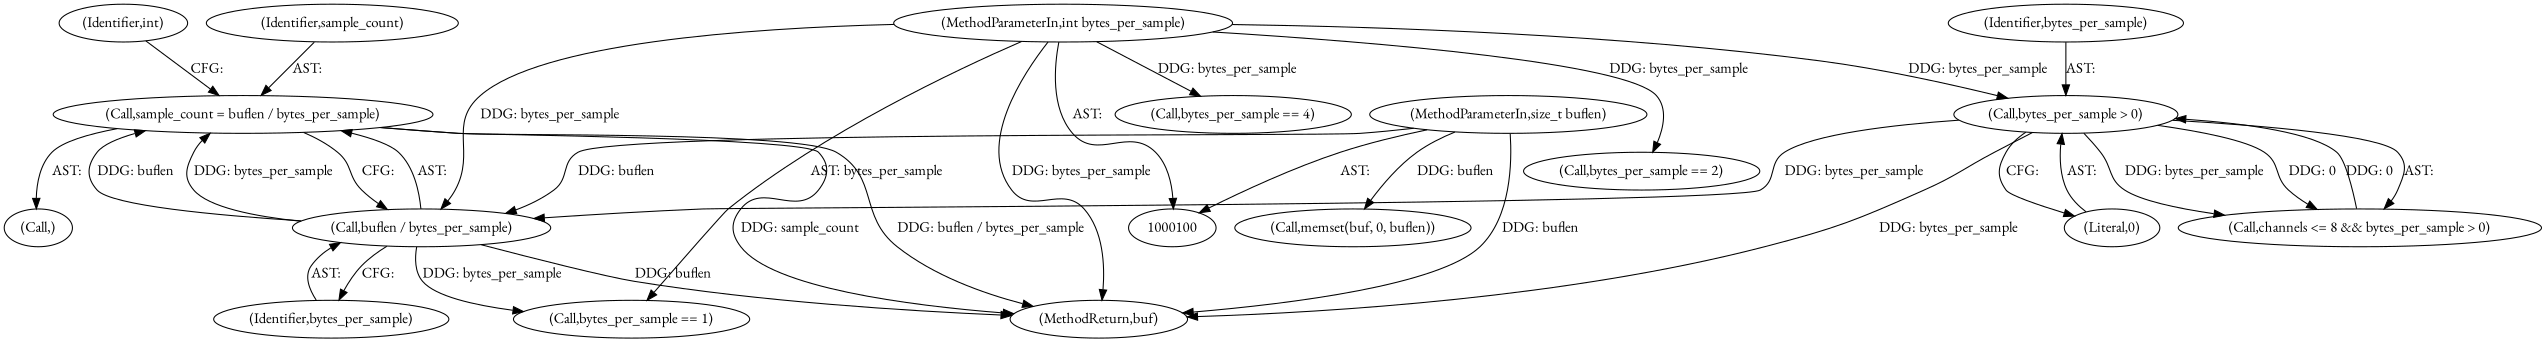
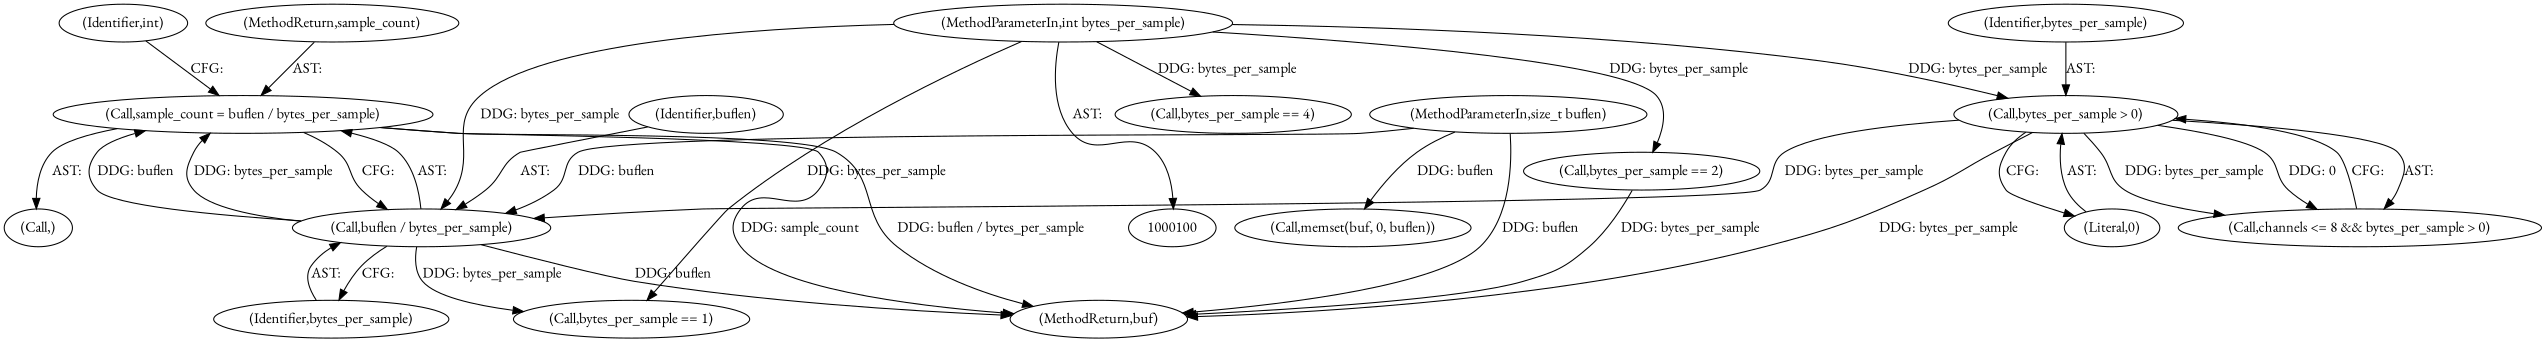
(332, 23) -> (332, 23)
none -> (706, 114)
(1315, 161) -> none
(877, 171) -> (877, 171)
(2370, 171) -> (2370, 171)
(1012, 190) -> (1492, 288)
